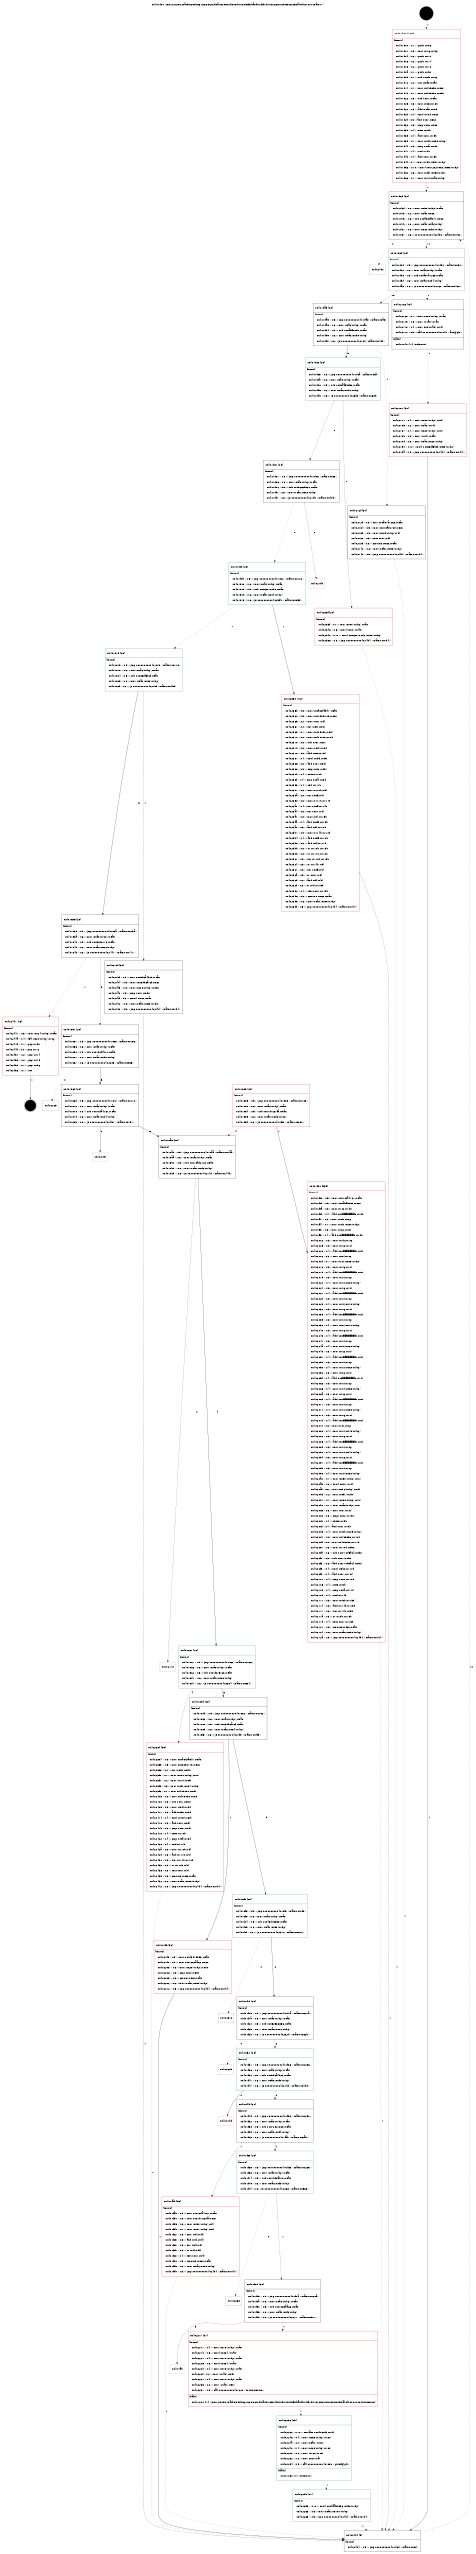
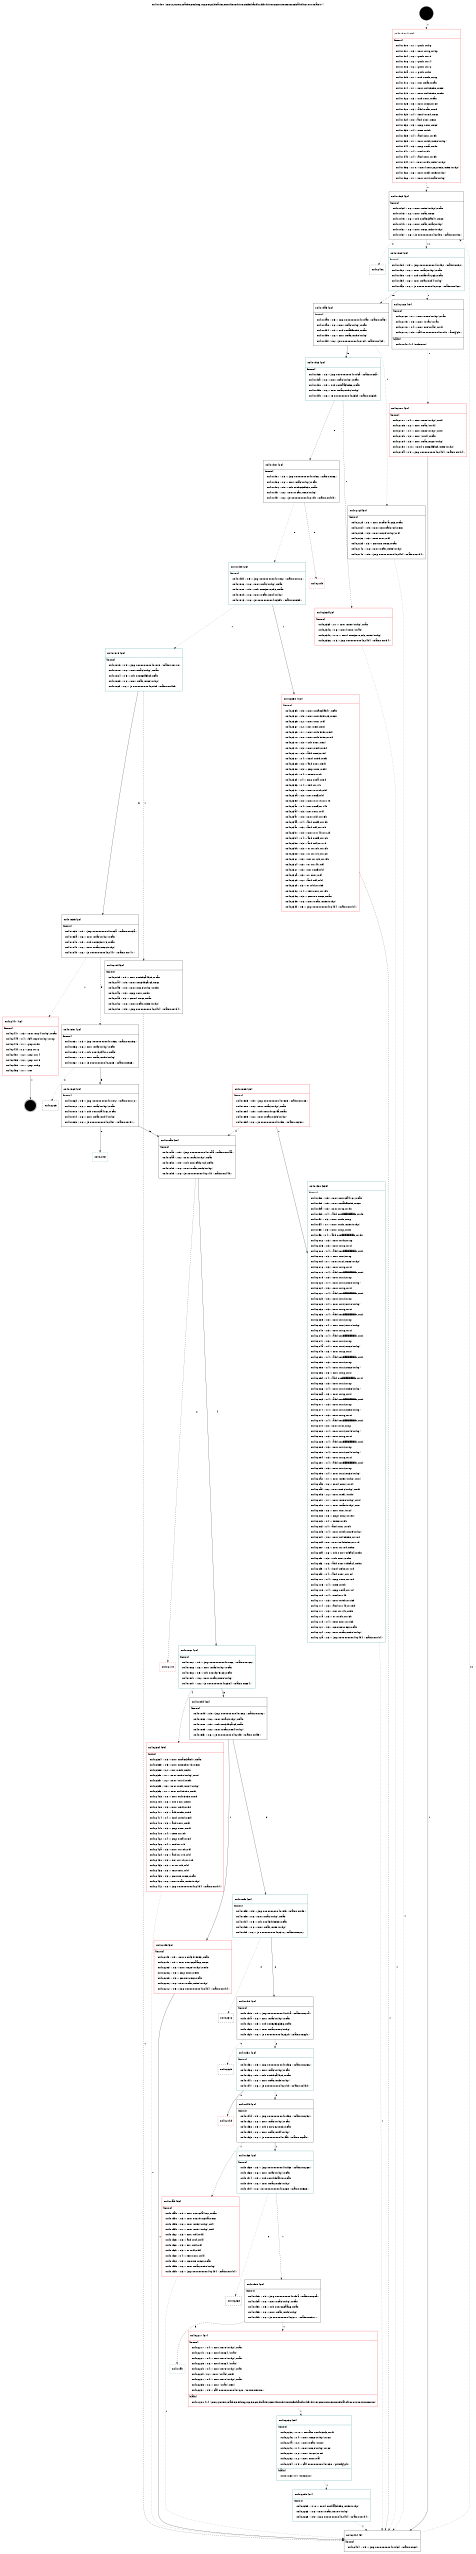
(346, 1412) -> (346, 1412)
